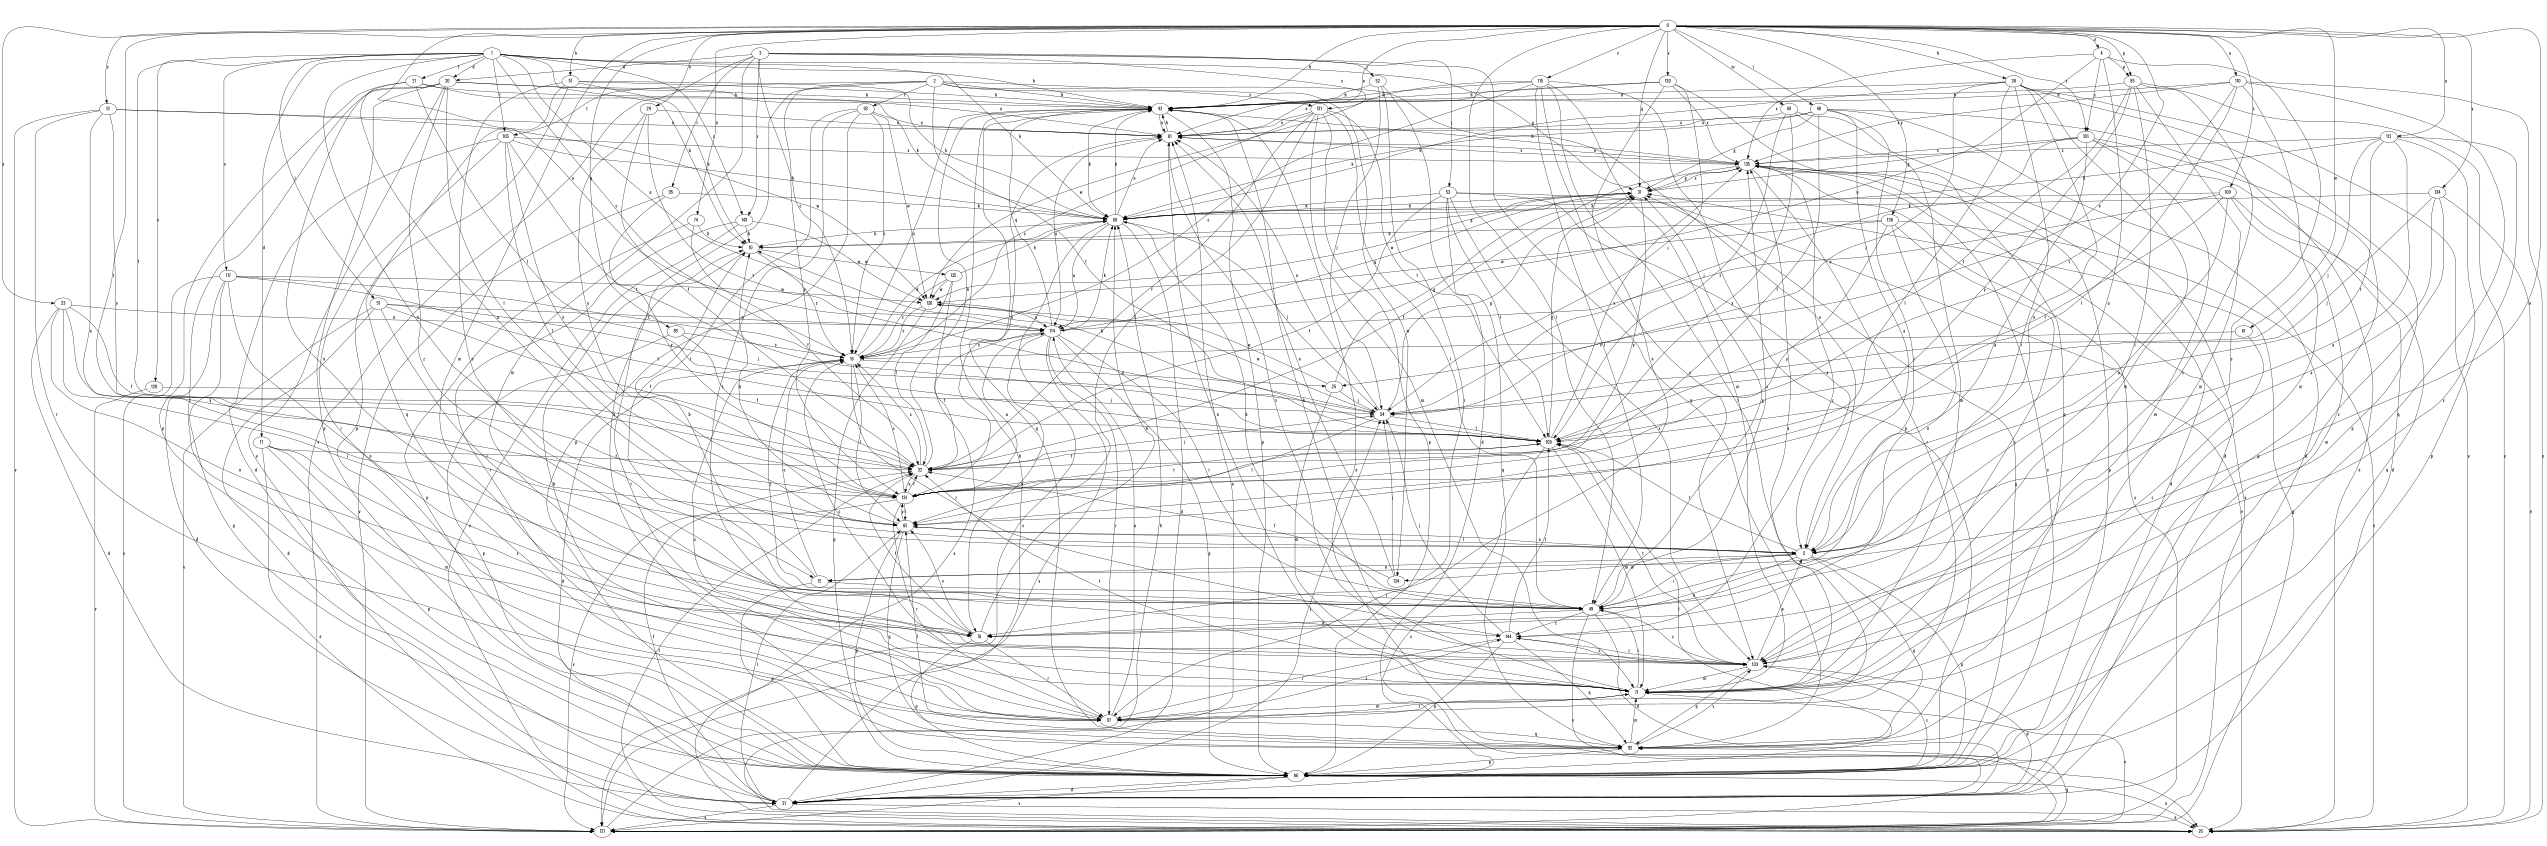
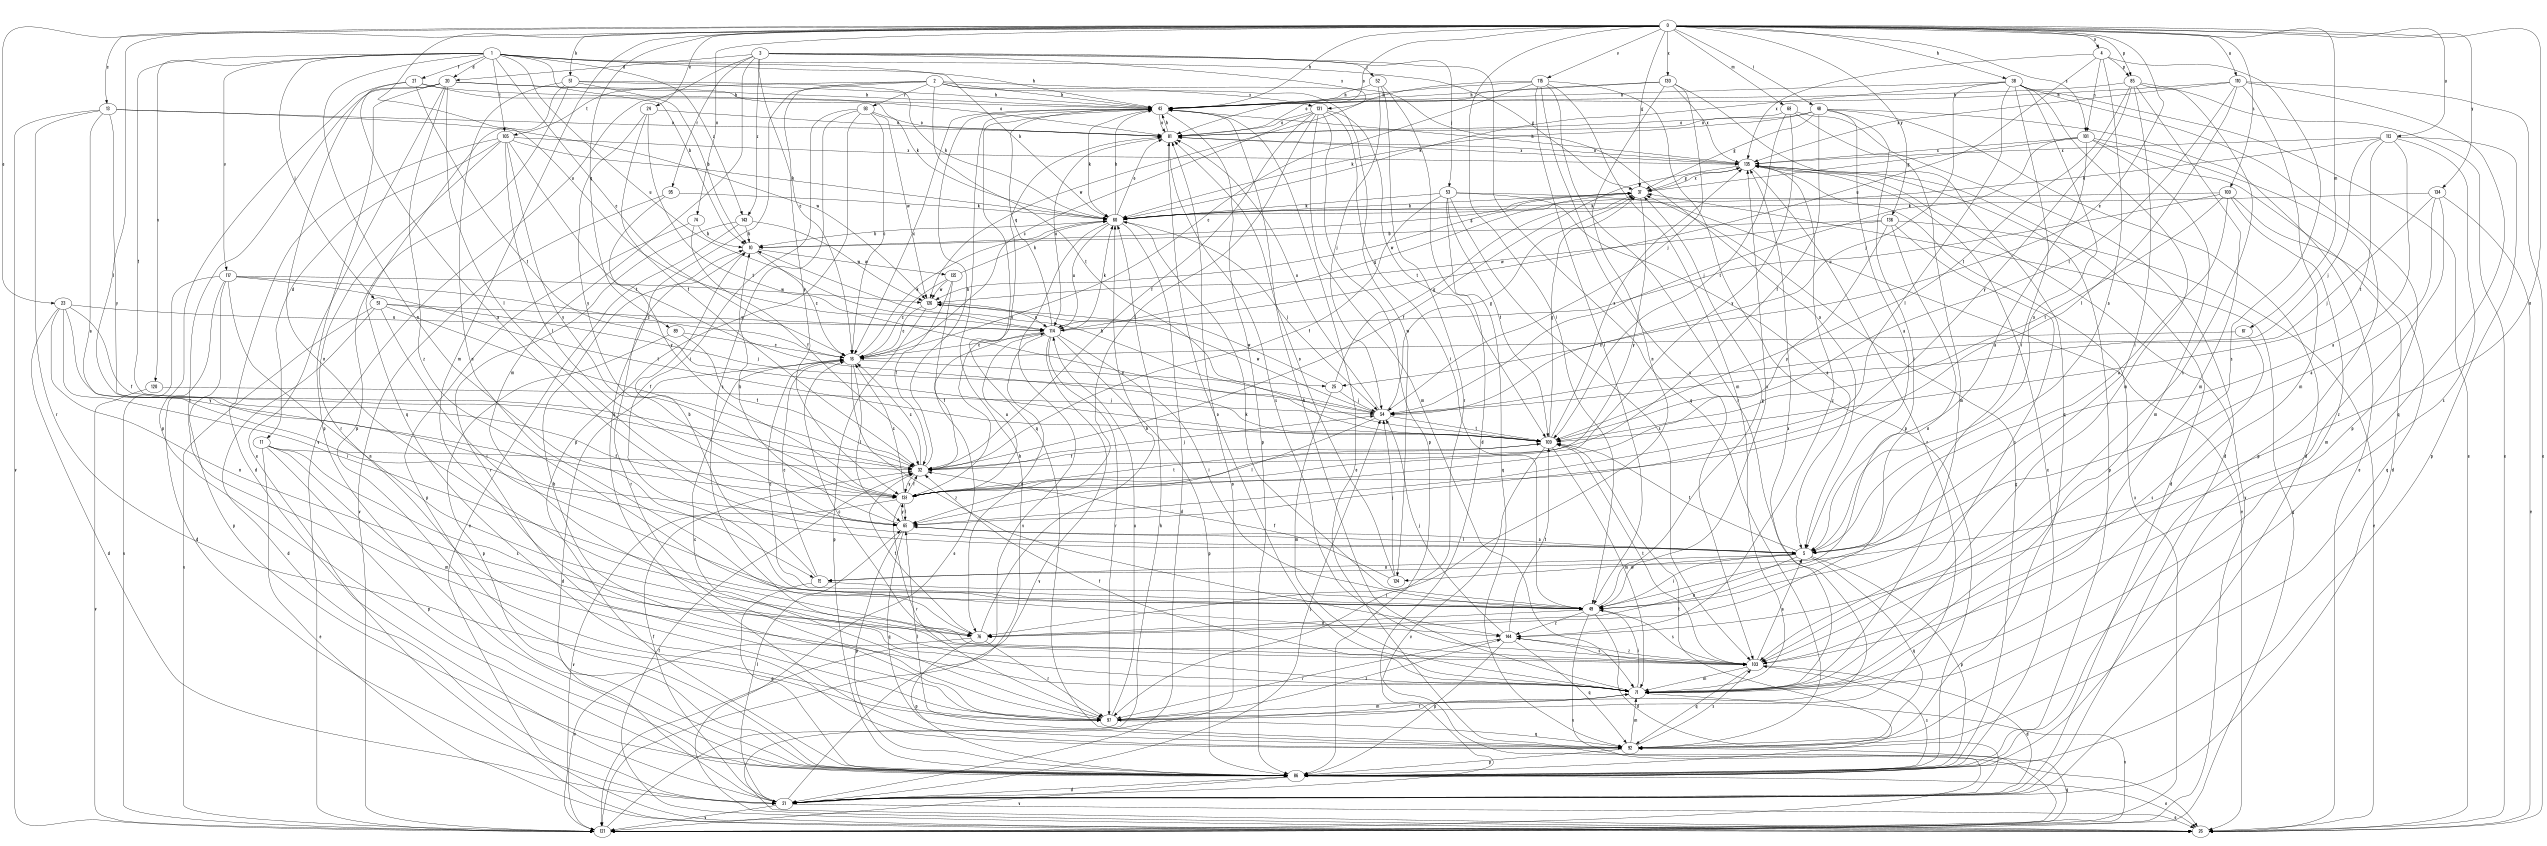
(266, 159) -> (324, 248)
(941, 585) -> (718, 649)
